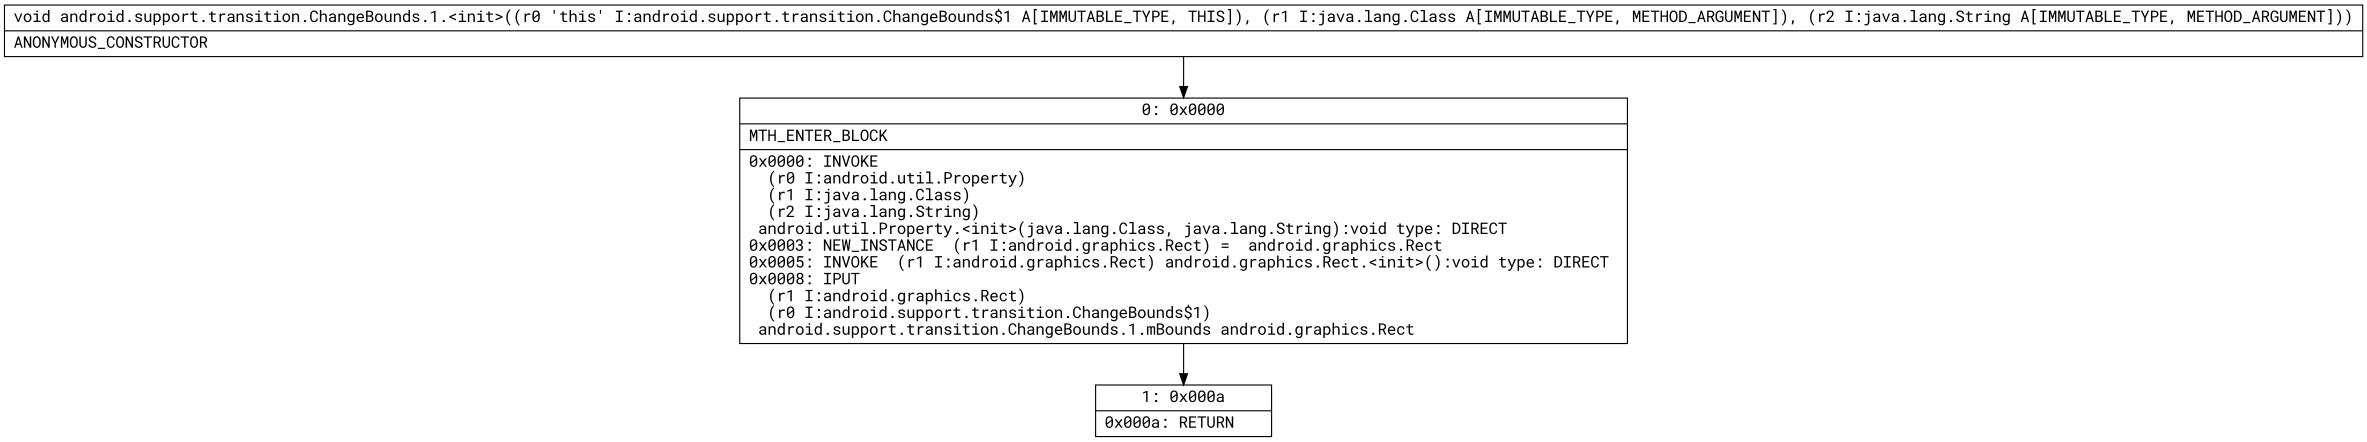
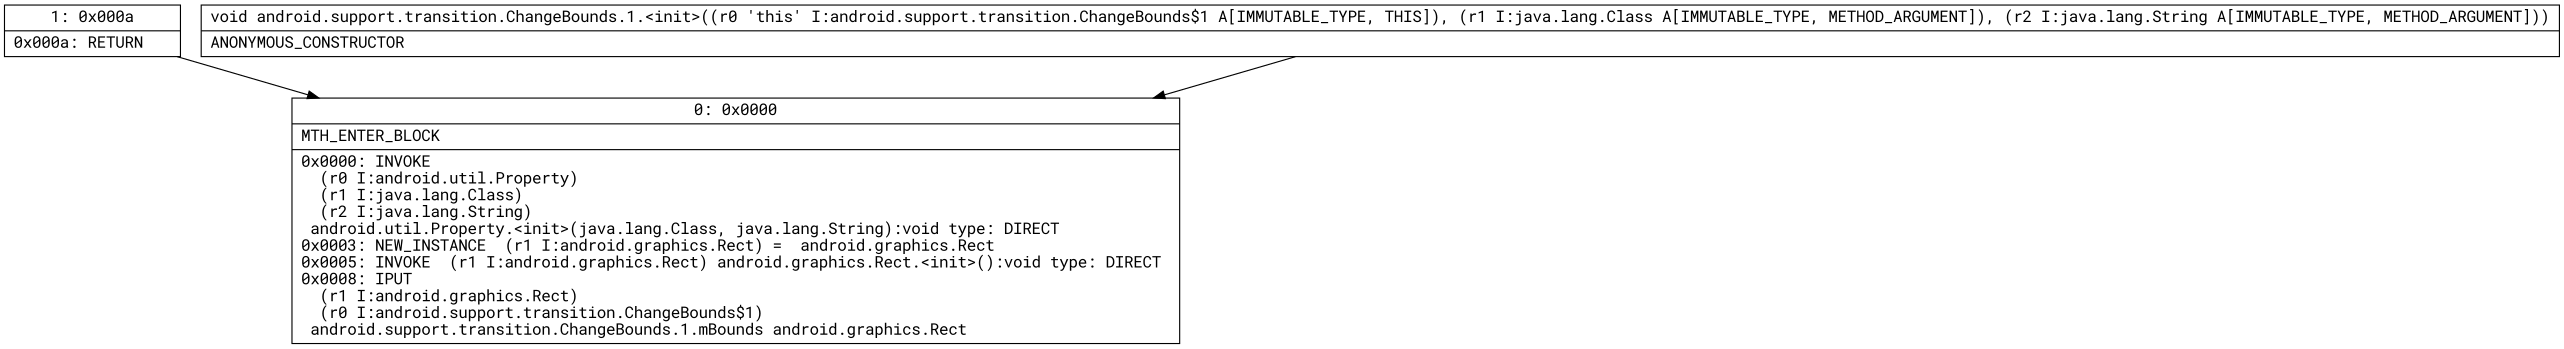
(1184, 359) -> (243, 76)
